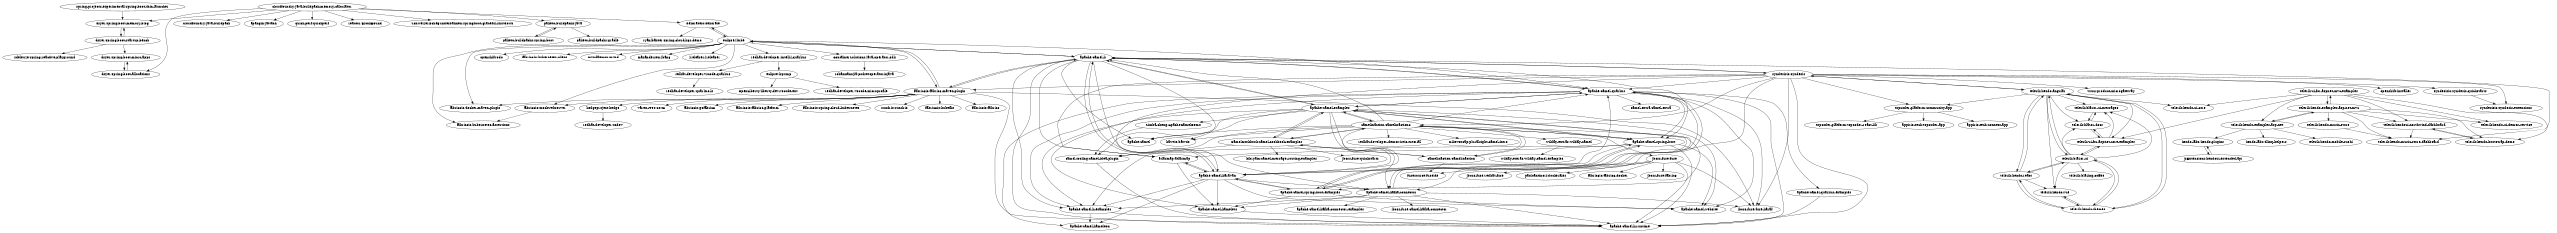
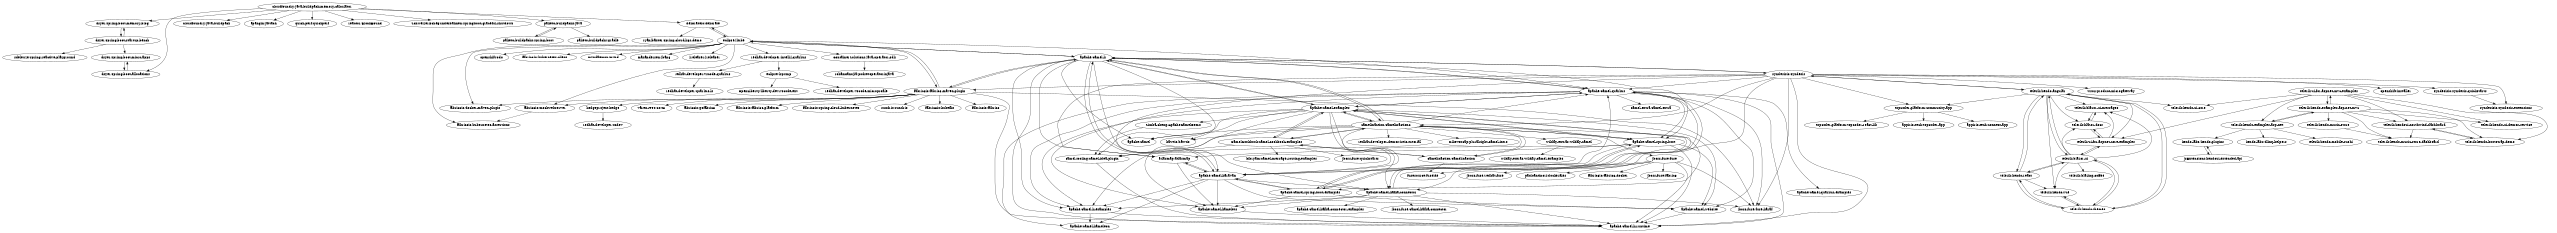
(123, 7) -> none
(1903, 68) -> (1248, 78)
none -> (1171, 147)
(1743, 221) -> (1666, 218)
